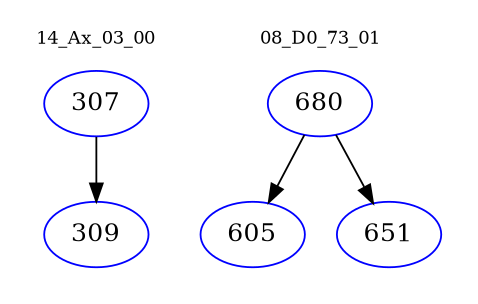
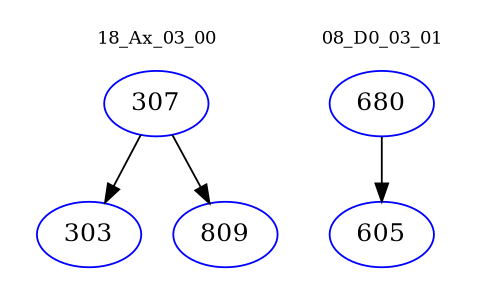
(96, 39) -> (157, 39)
(321, 39) -> (383, 39)
none -> (89, 235)
(96, 235) -> (225, 235)
(389, 235) -> none
